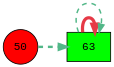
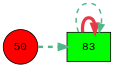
(89, 47) -> (89, 47)
